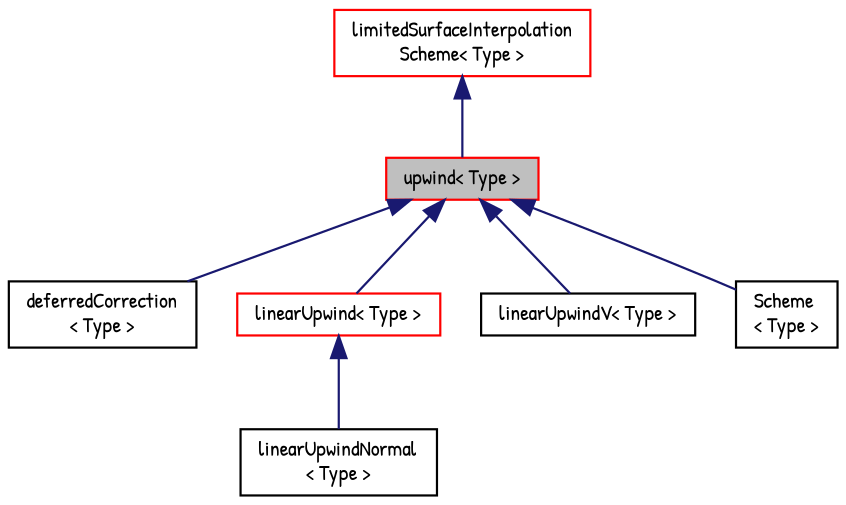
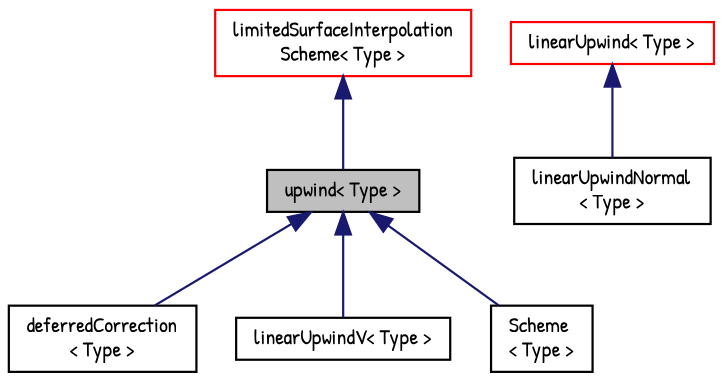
(462, 179) -> (343, 191)
(393, 255) -> none
